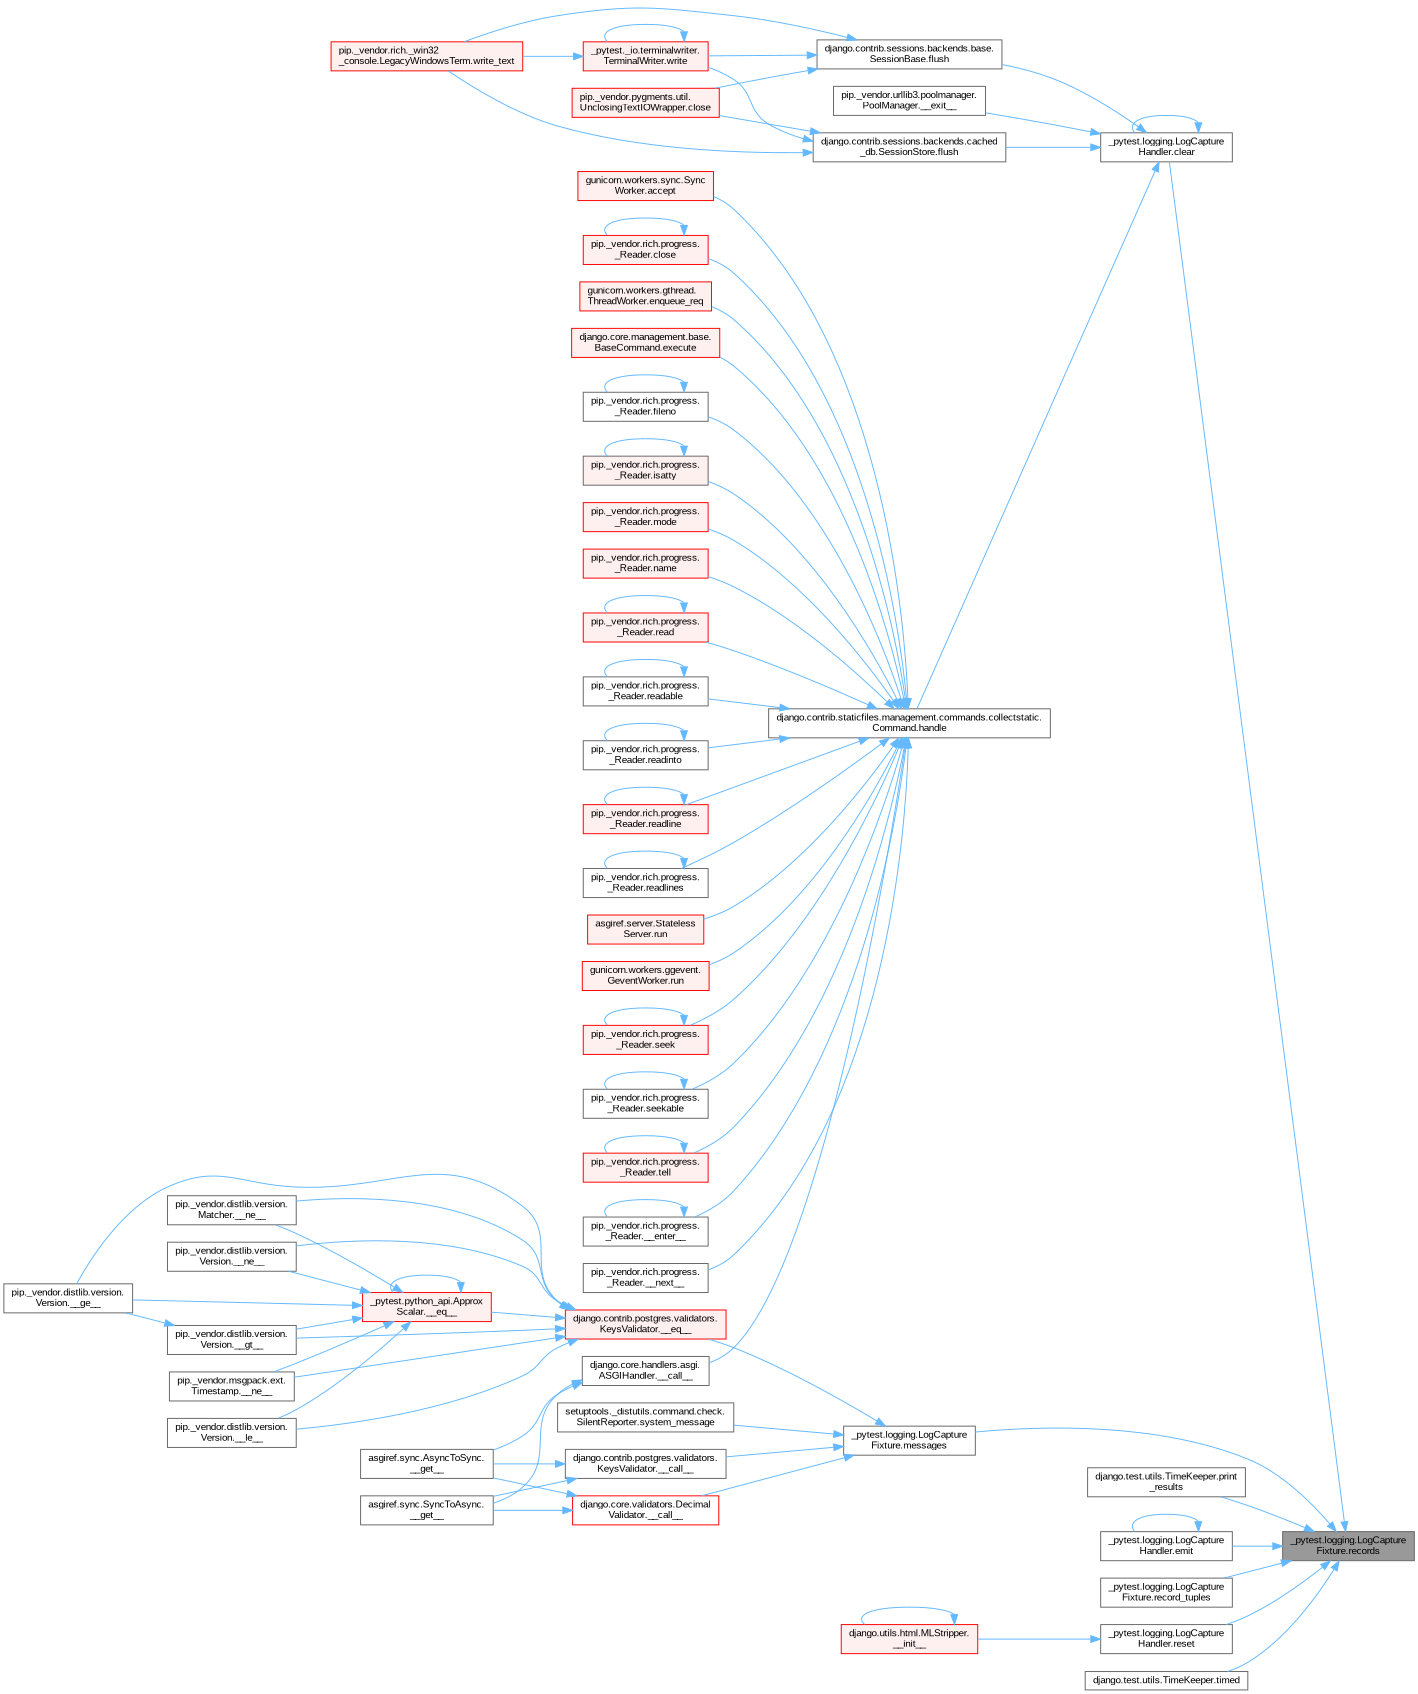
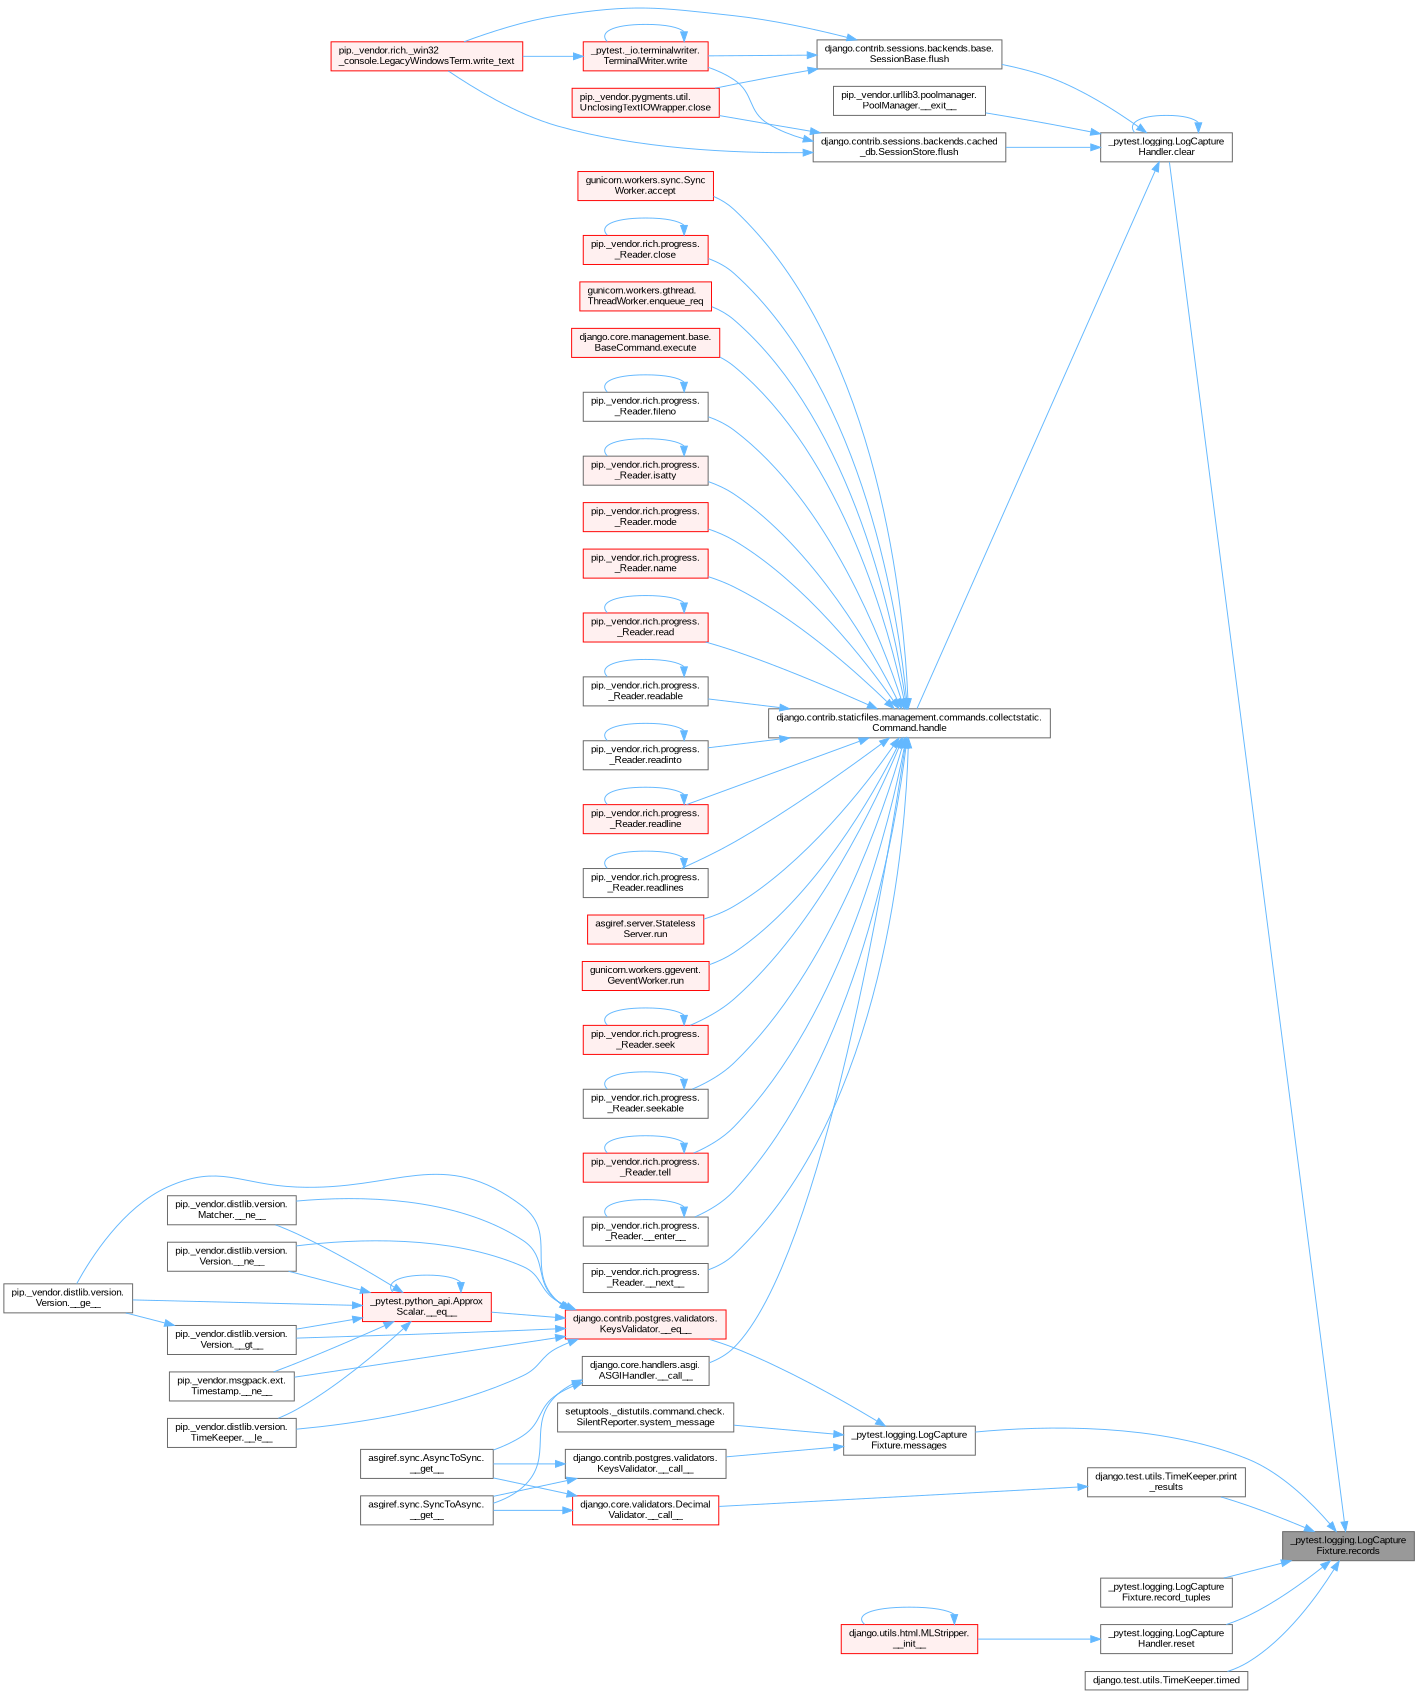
(232, 1433) -> (232, 1433)
(773, 1477) -> (898, 1497)
(1167, 1546) -> none
